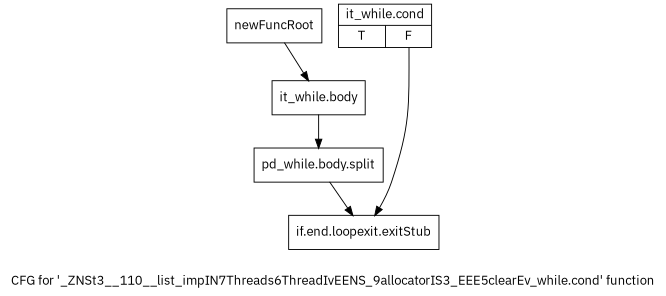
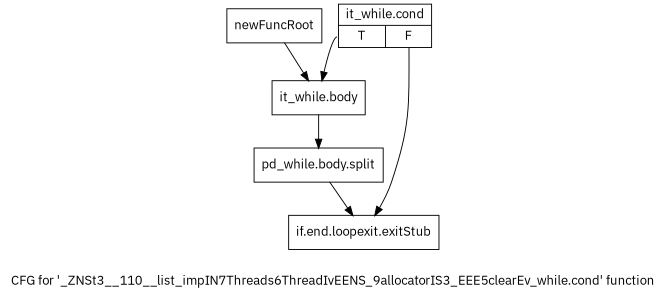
none -> (329, 54)
